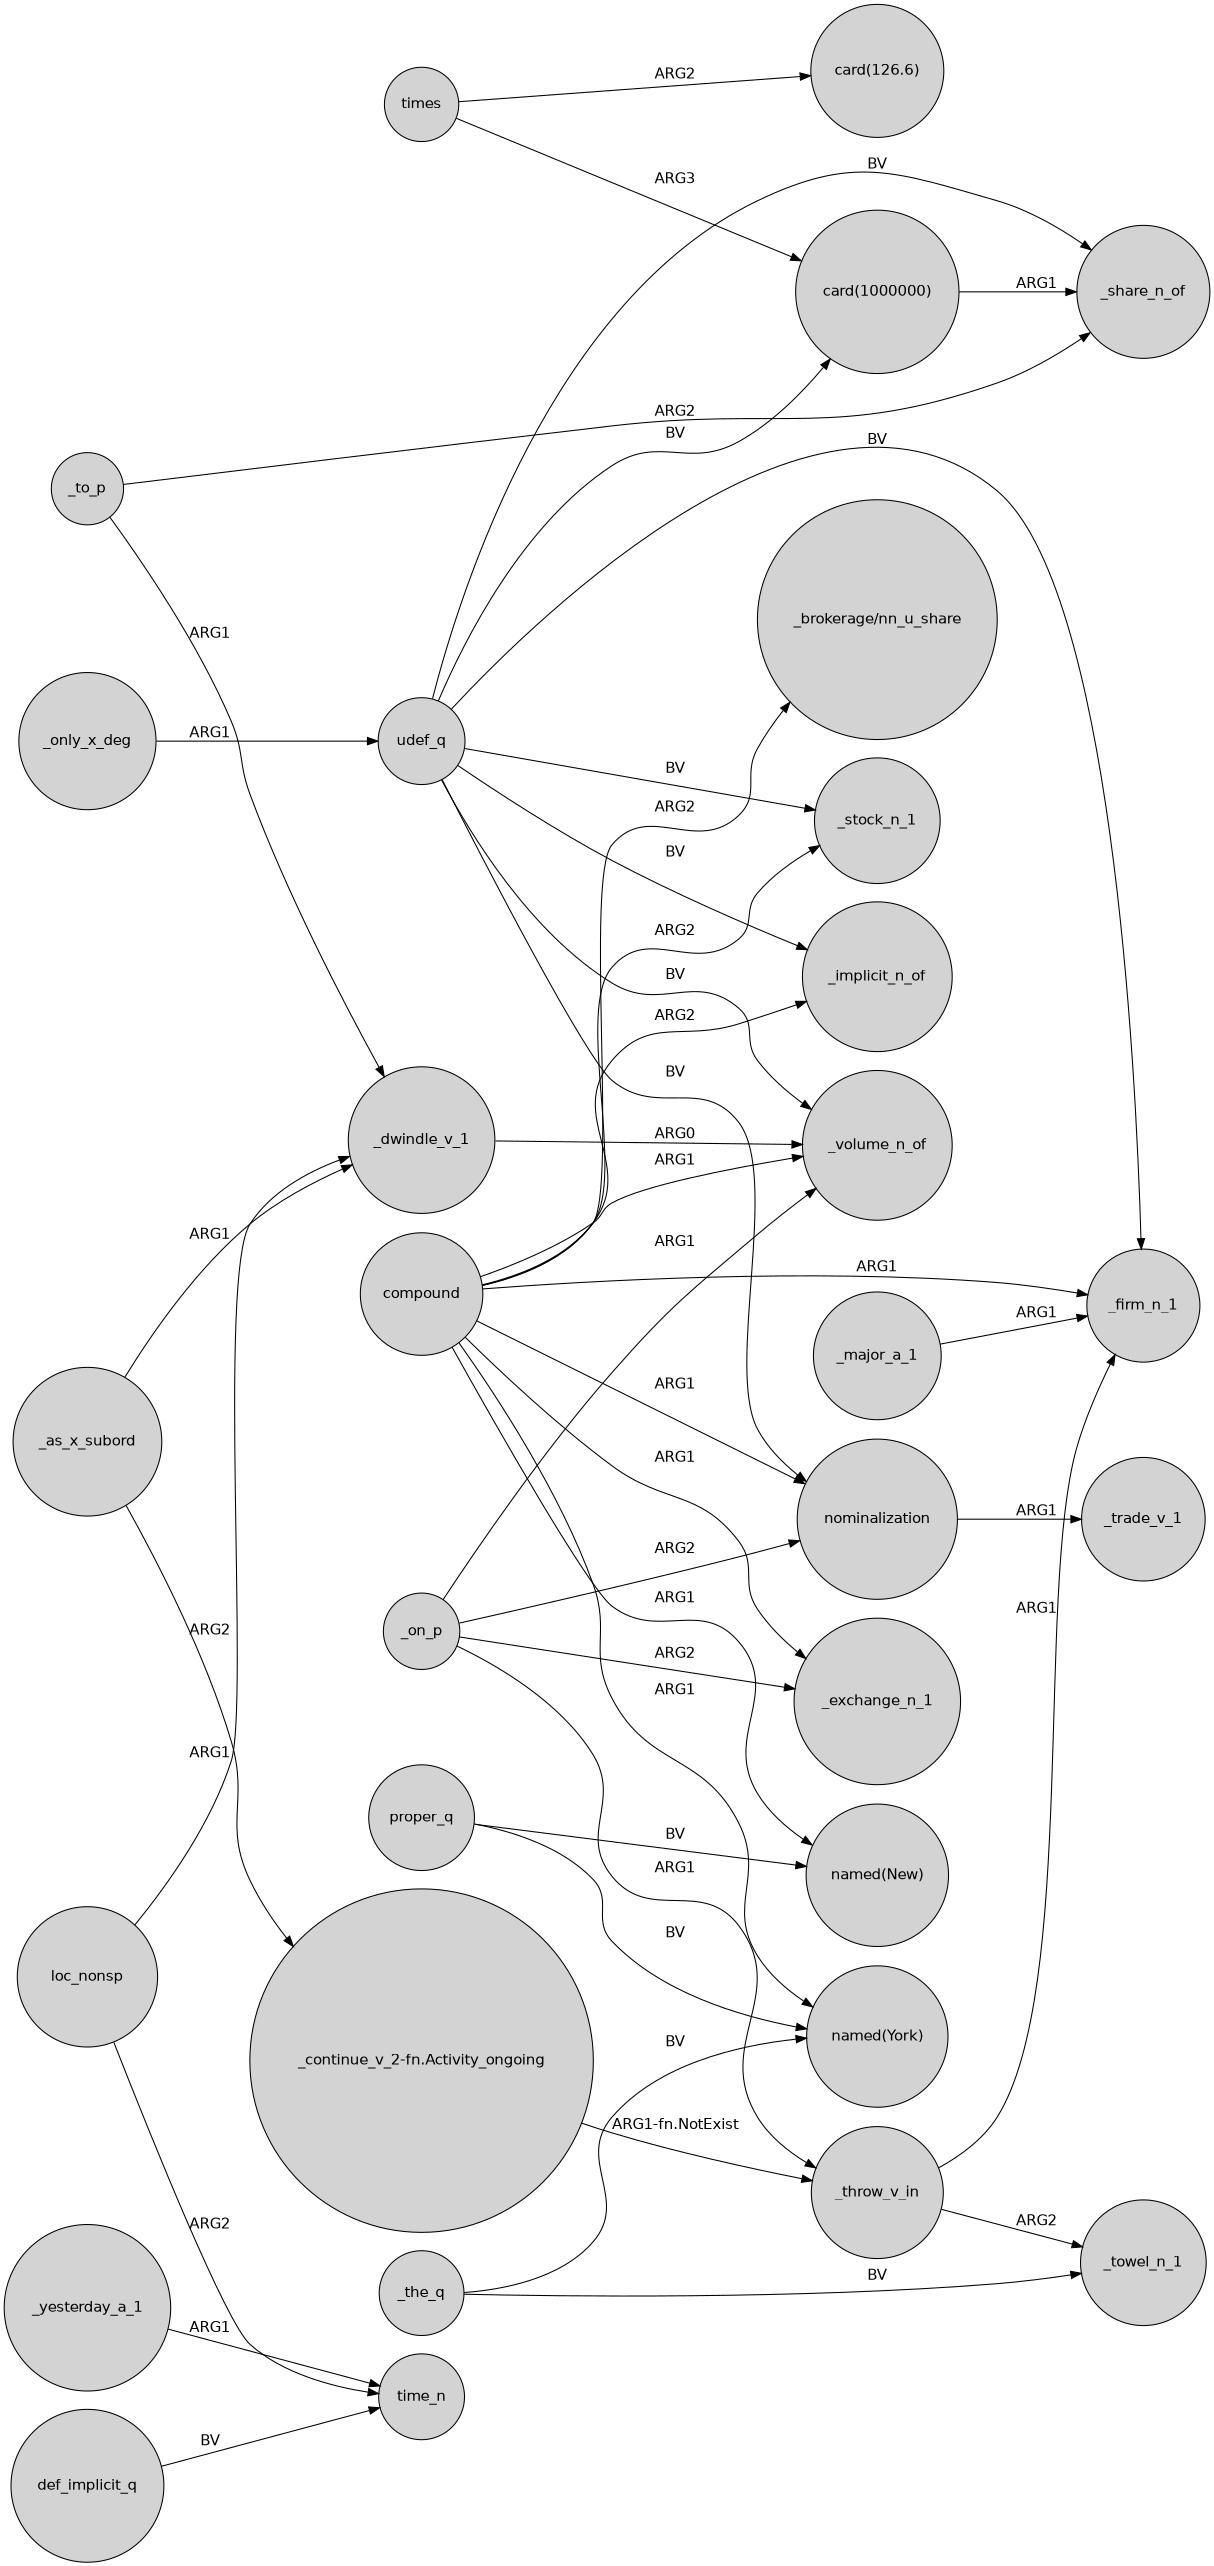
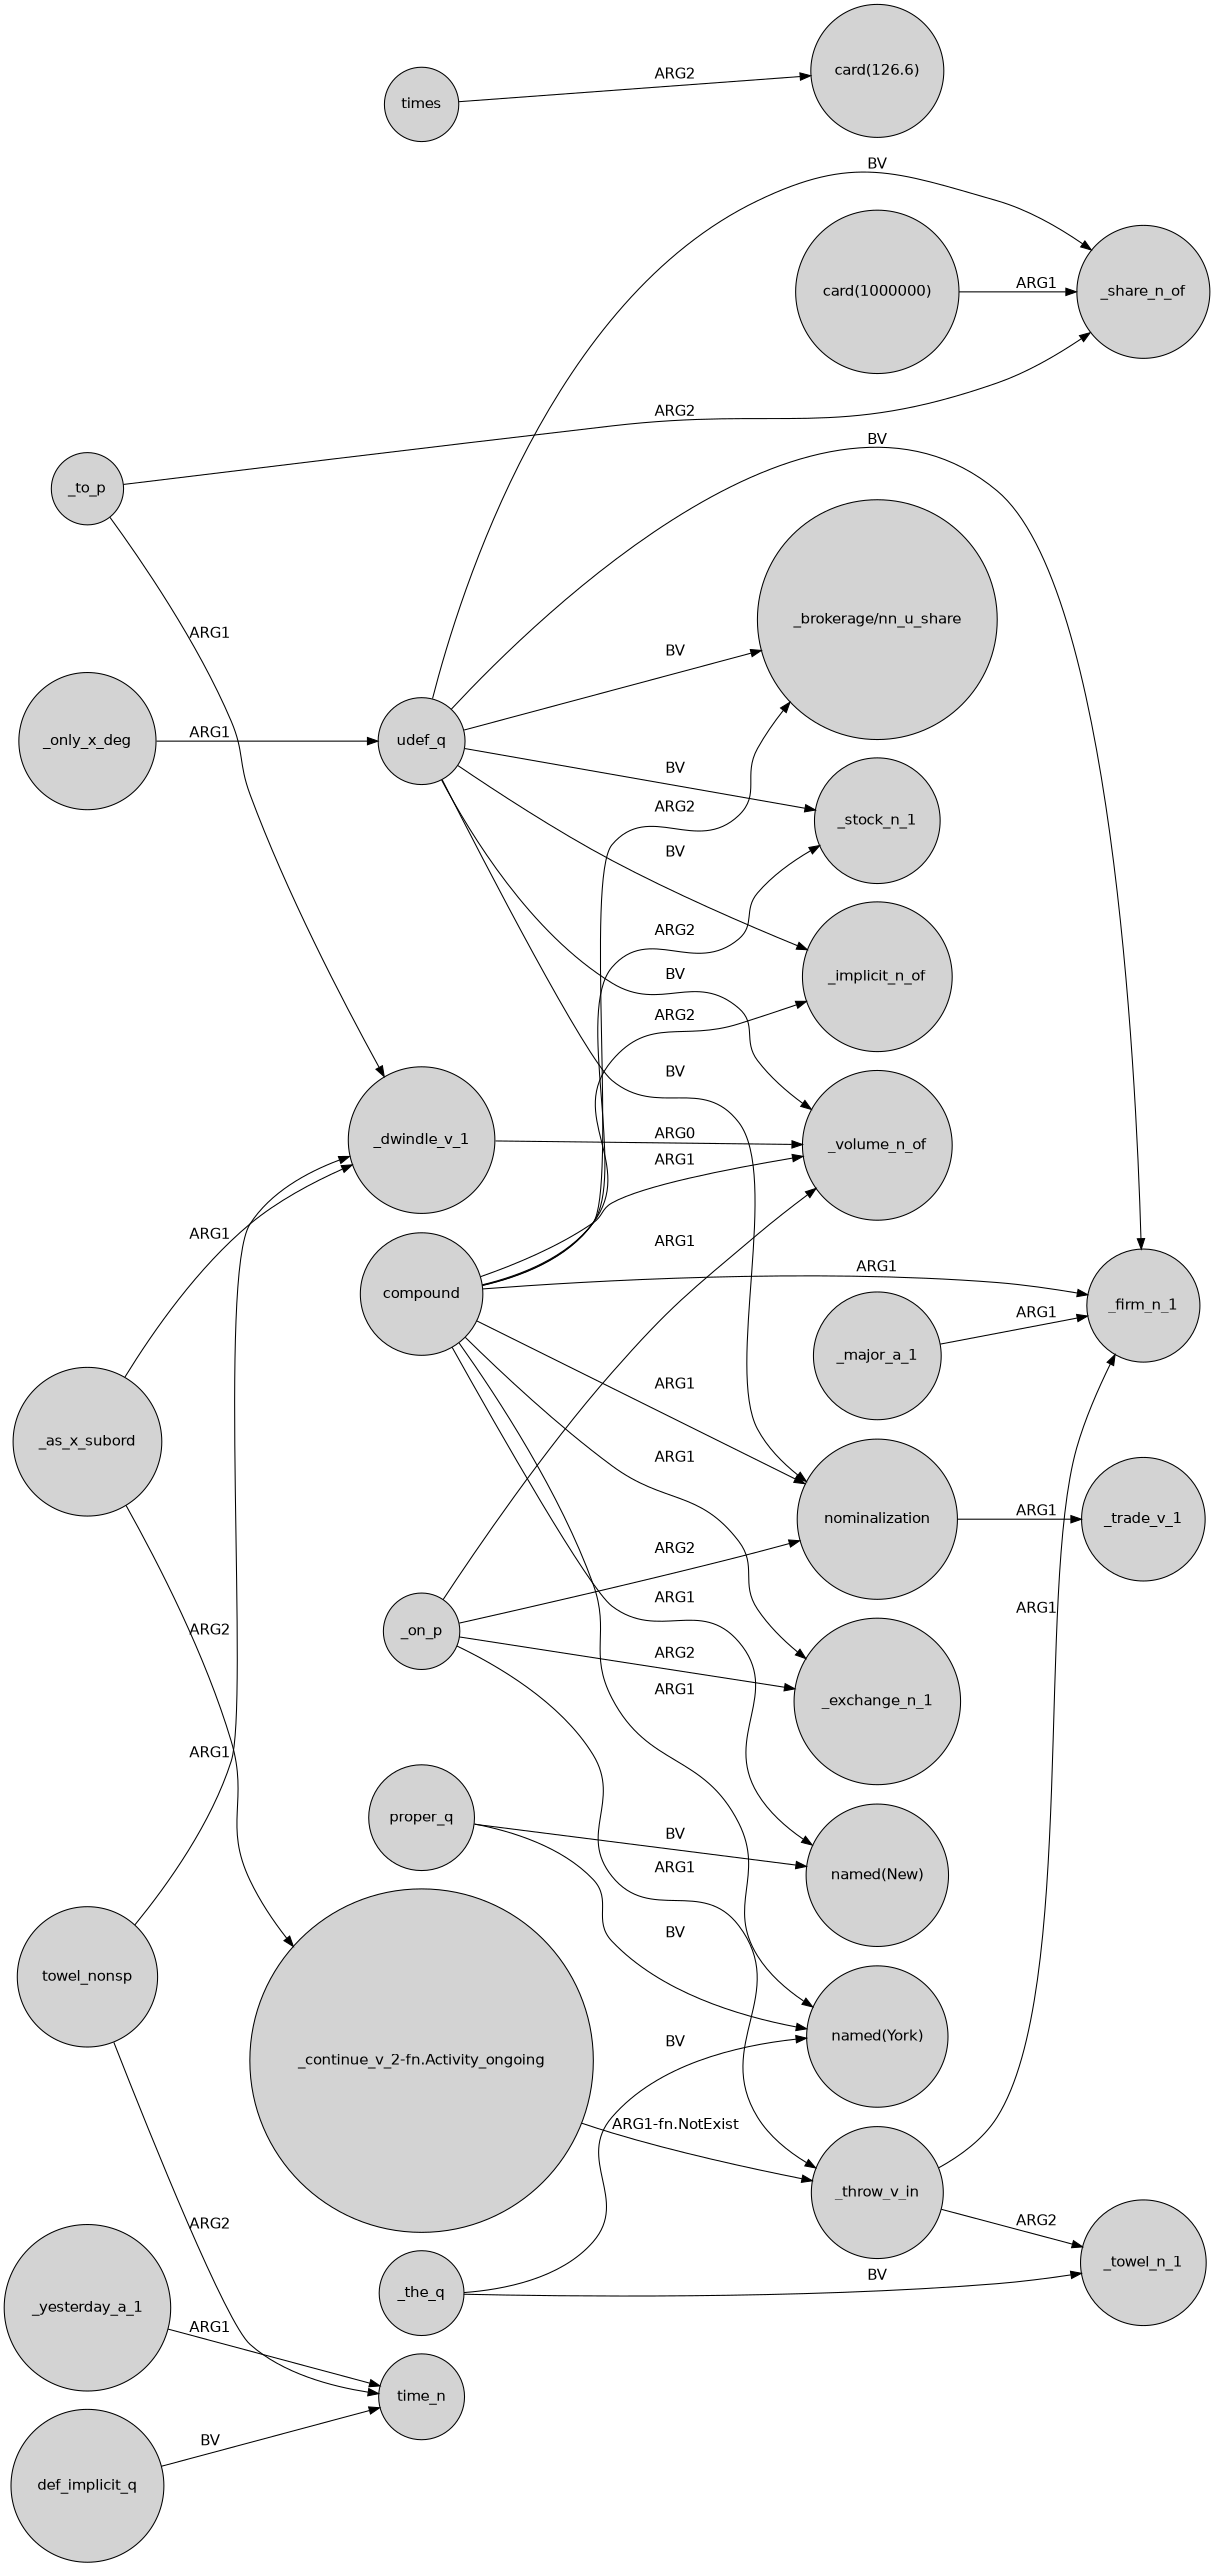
(624, 188) -> none
(591, 481) -> (608, 692)
(87, 1977) -> (87, 1977)
